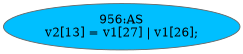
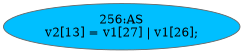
(122, 27) -> (122, 27)
